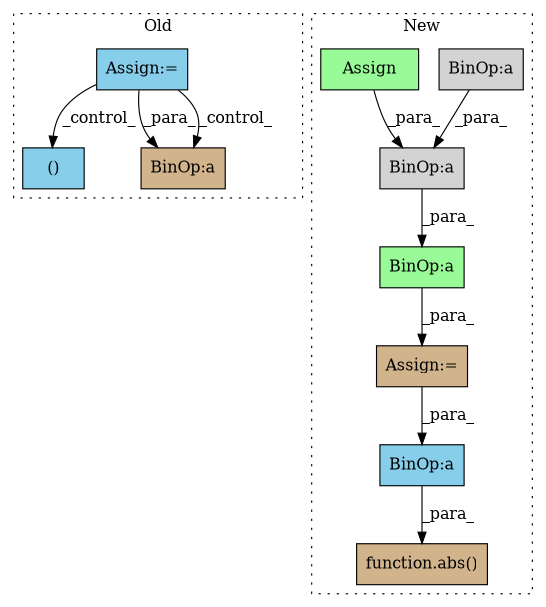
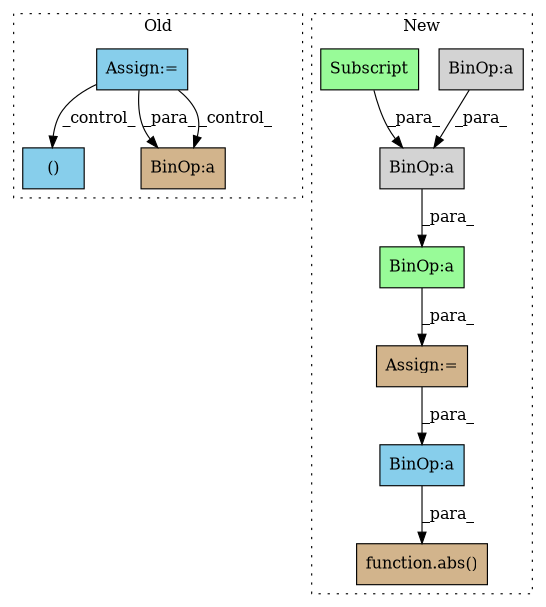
(370, 69) -> (370, 69)
